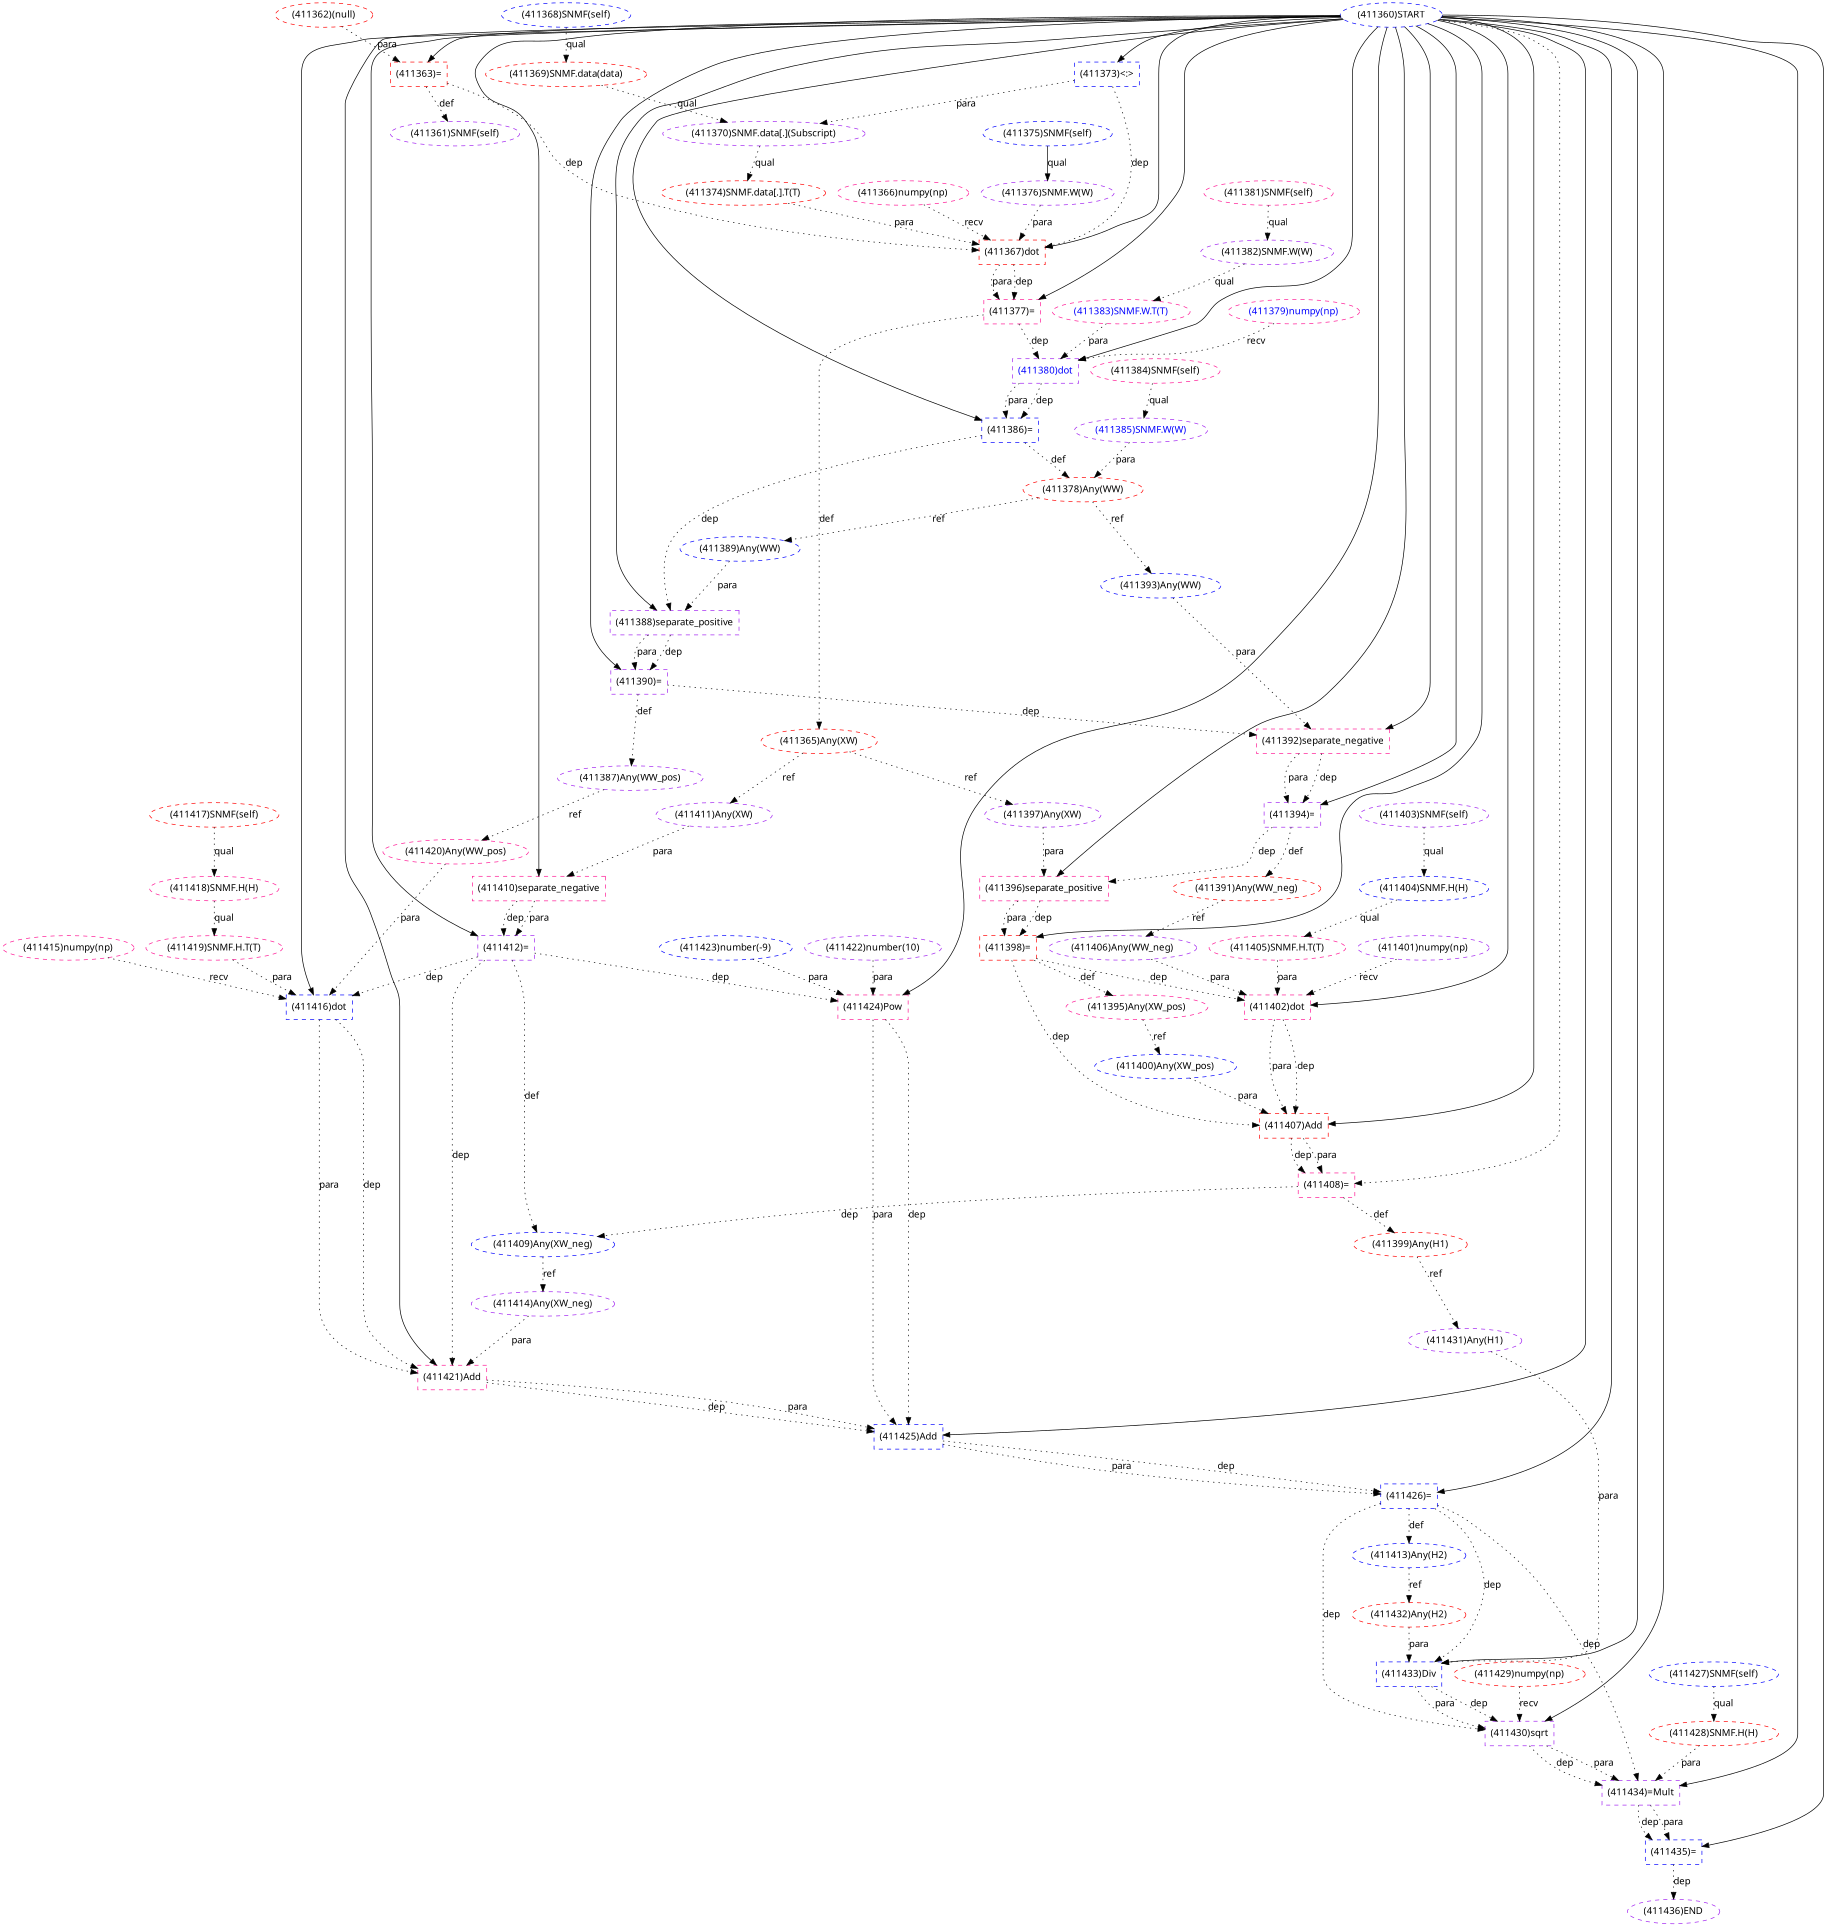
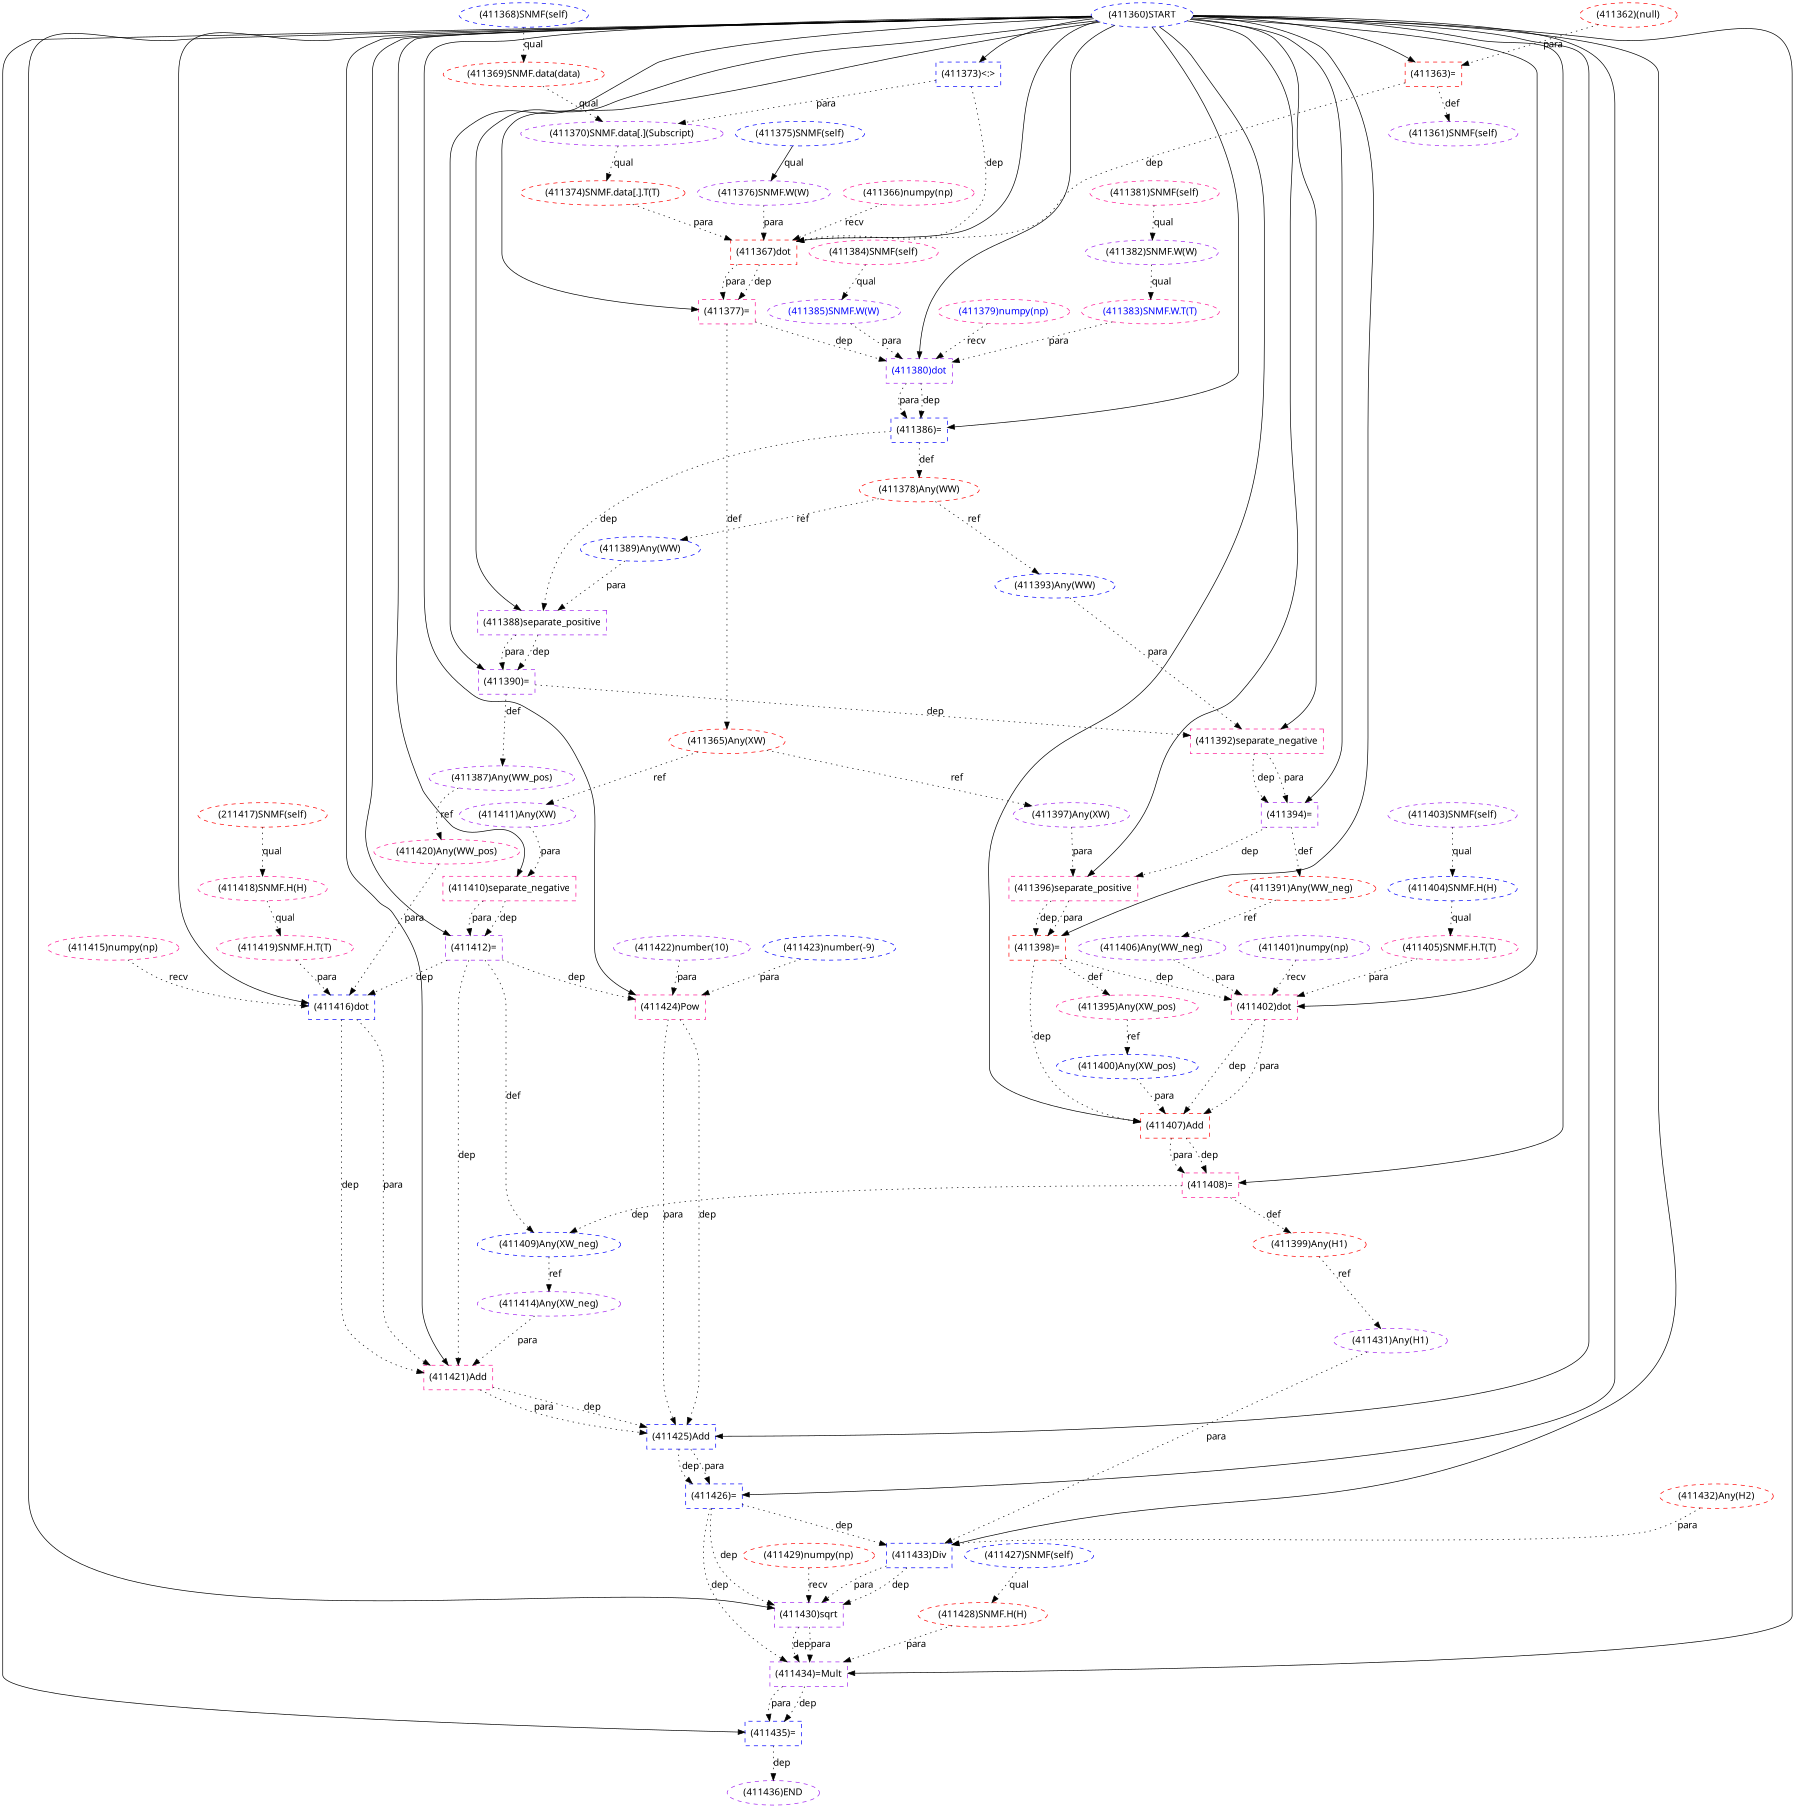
(1115, 457) -> (874, 339)
(1560, 636) -> (1563, 569)
(214, 815) -> (263, 815)
(1409, 1556) -> none
